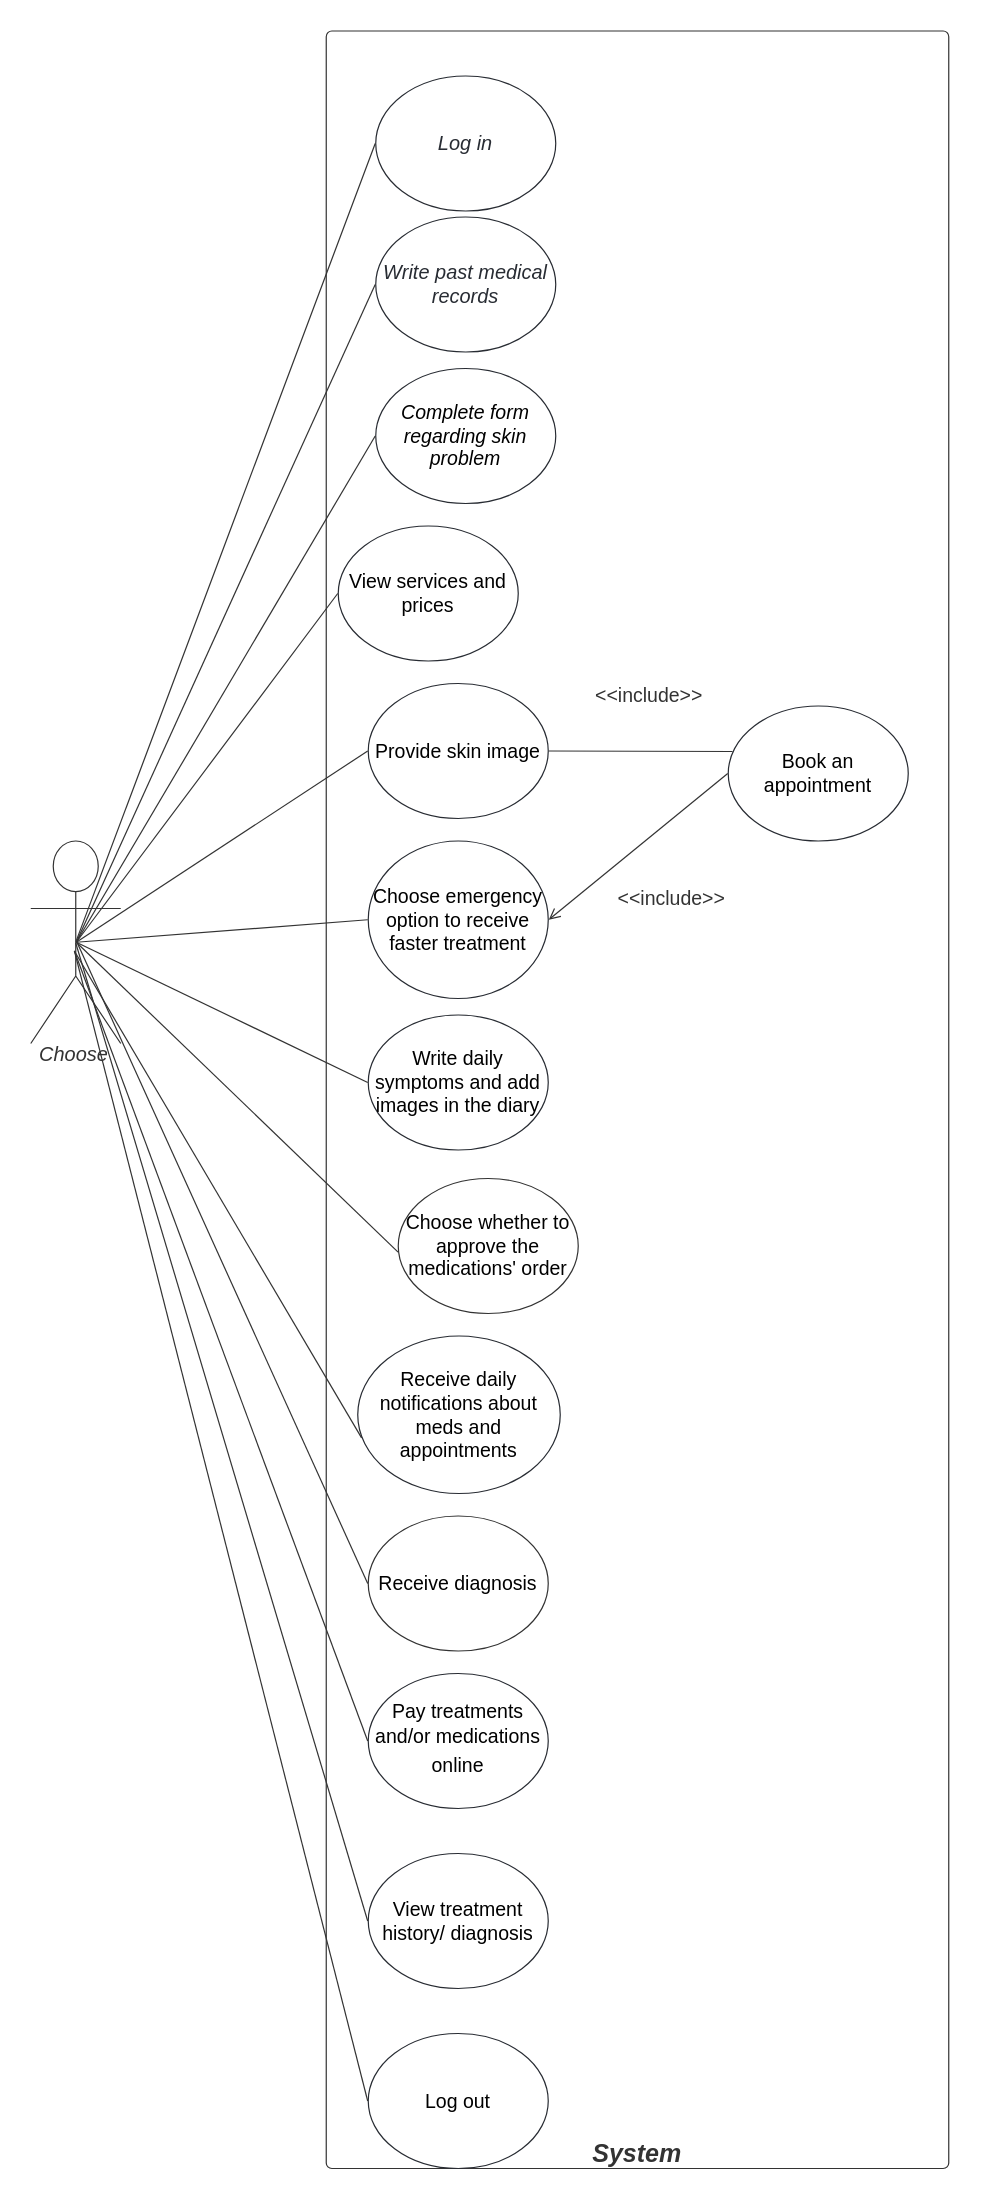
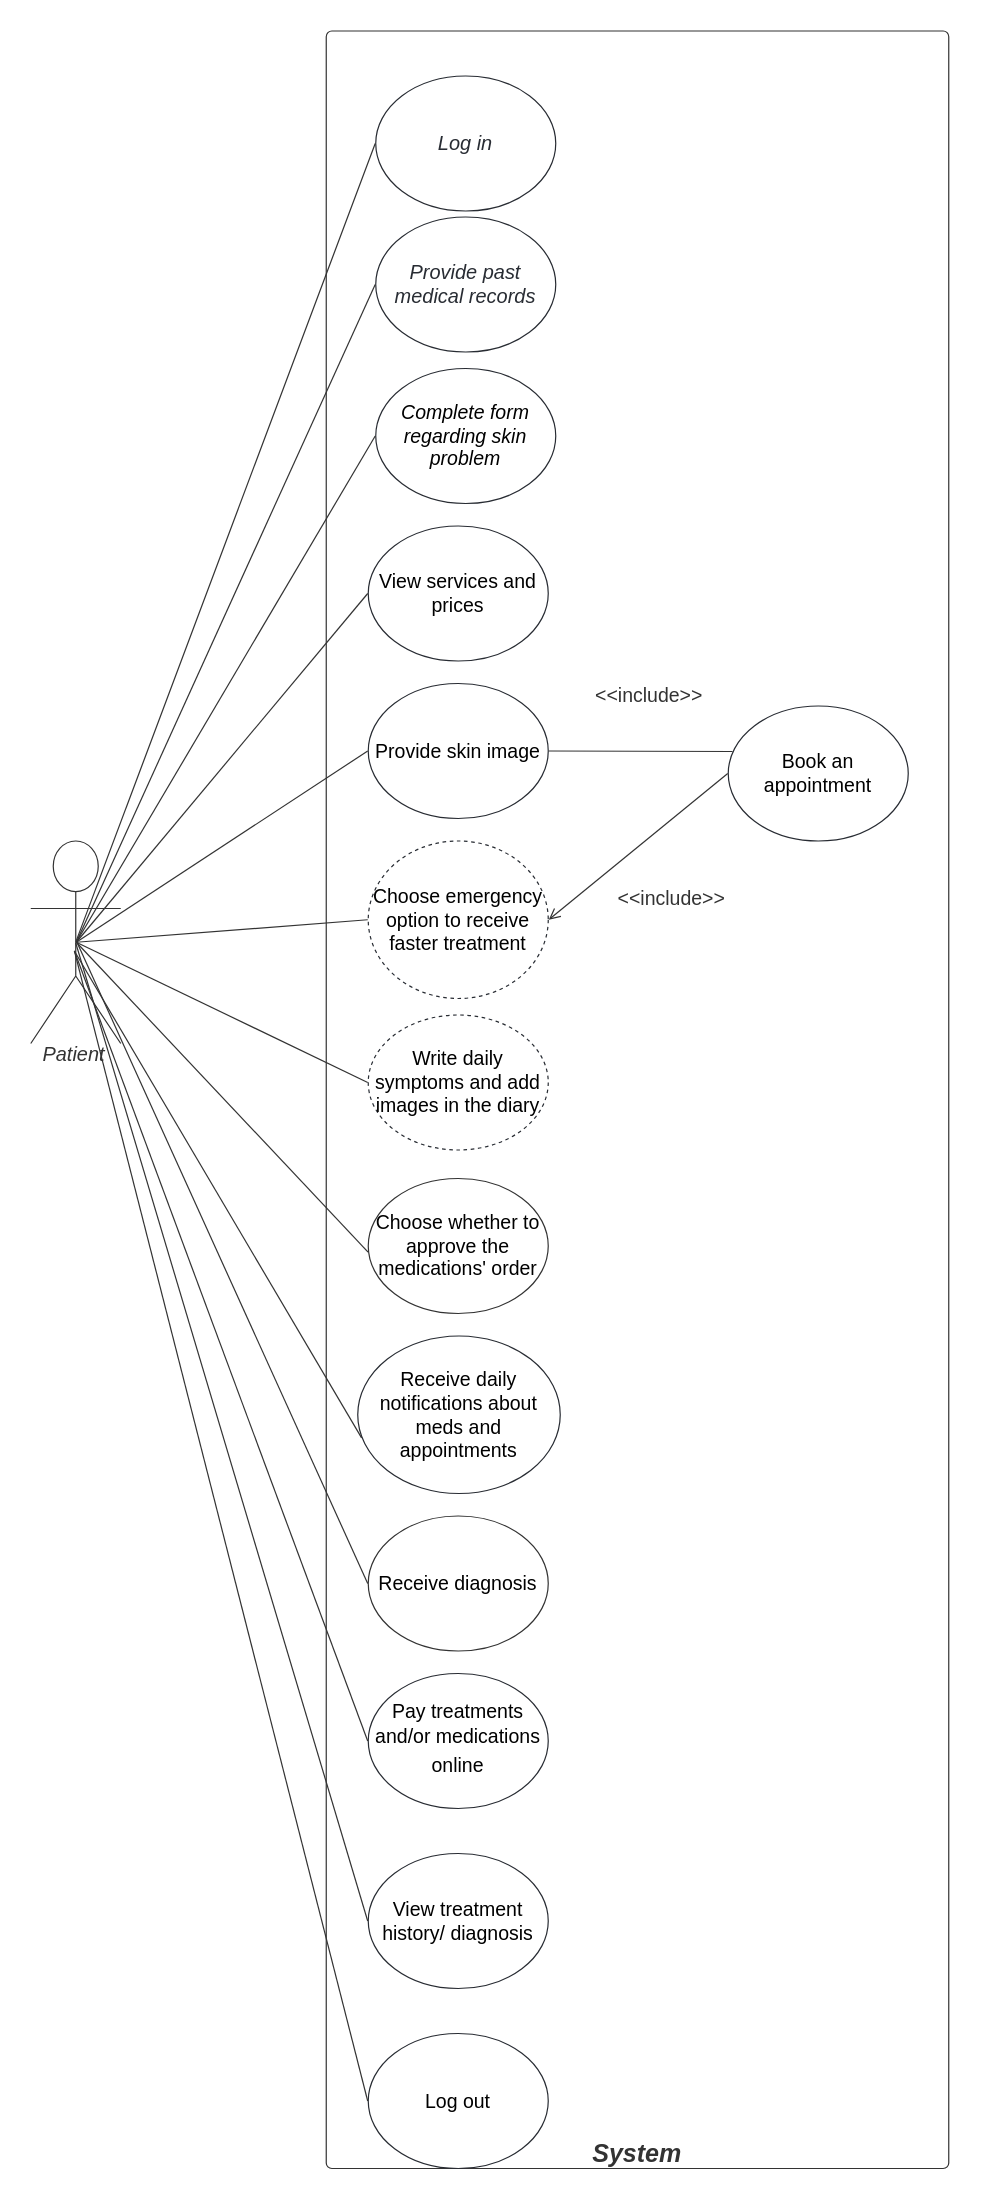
(466, 284) -> (466, 284)
(428, 593) -> (458, 593)
(458, 920) -> (458, 920)
(74, 1055) -> (74, 1055)
(458, 1082) -> (458, 1082)
(488, 1246) -> (458, 1246)
